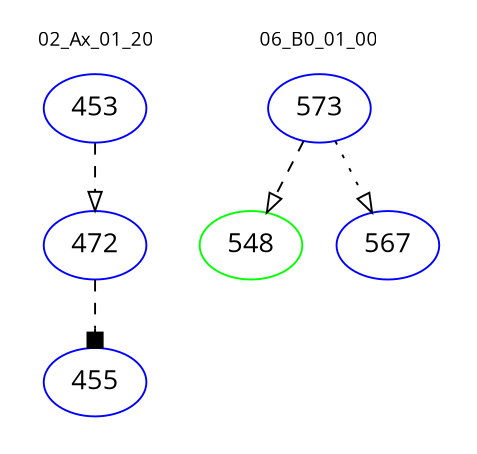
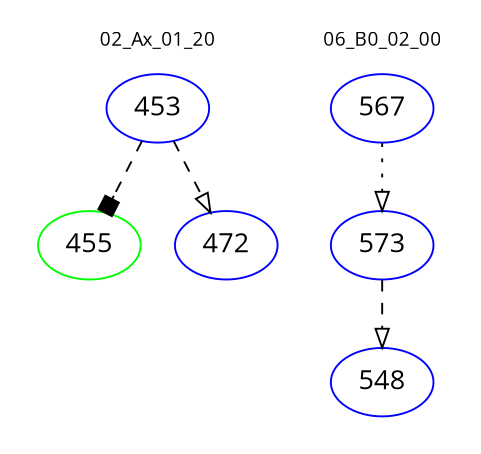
(319, 41) -> (383, 41)
(349, 168) -> (382, 168)
(251, 245) -> (382, 382)
(95, 304) -> (128, 168)
(95, 382) -> (89, 245)
